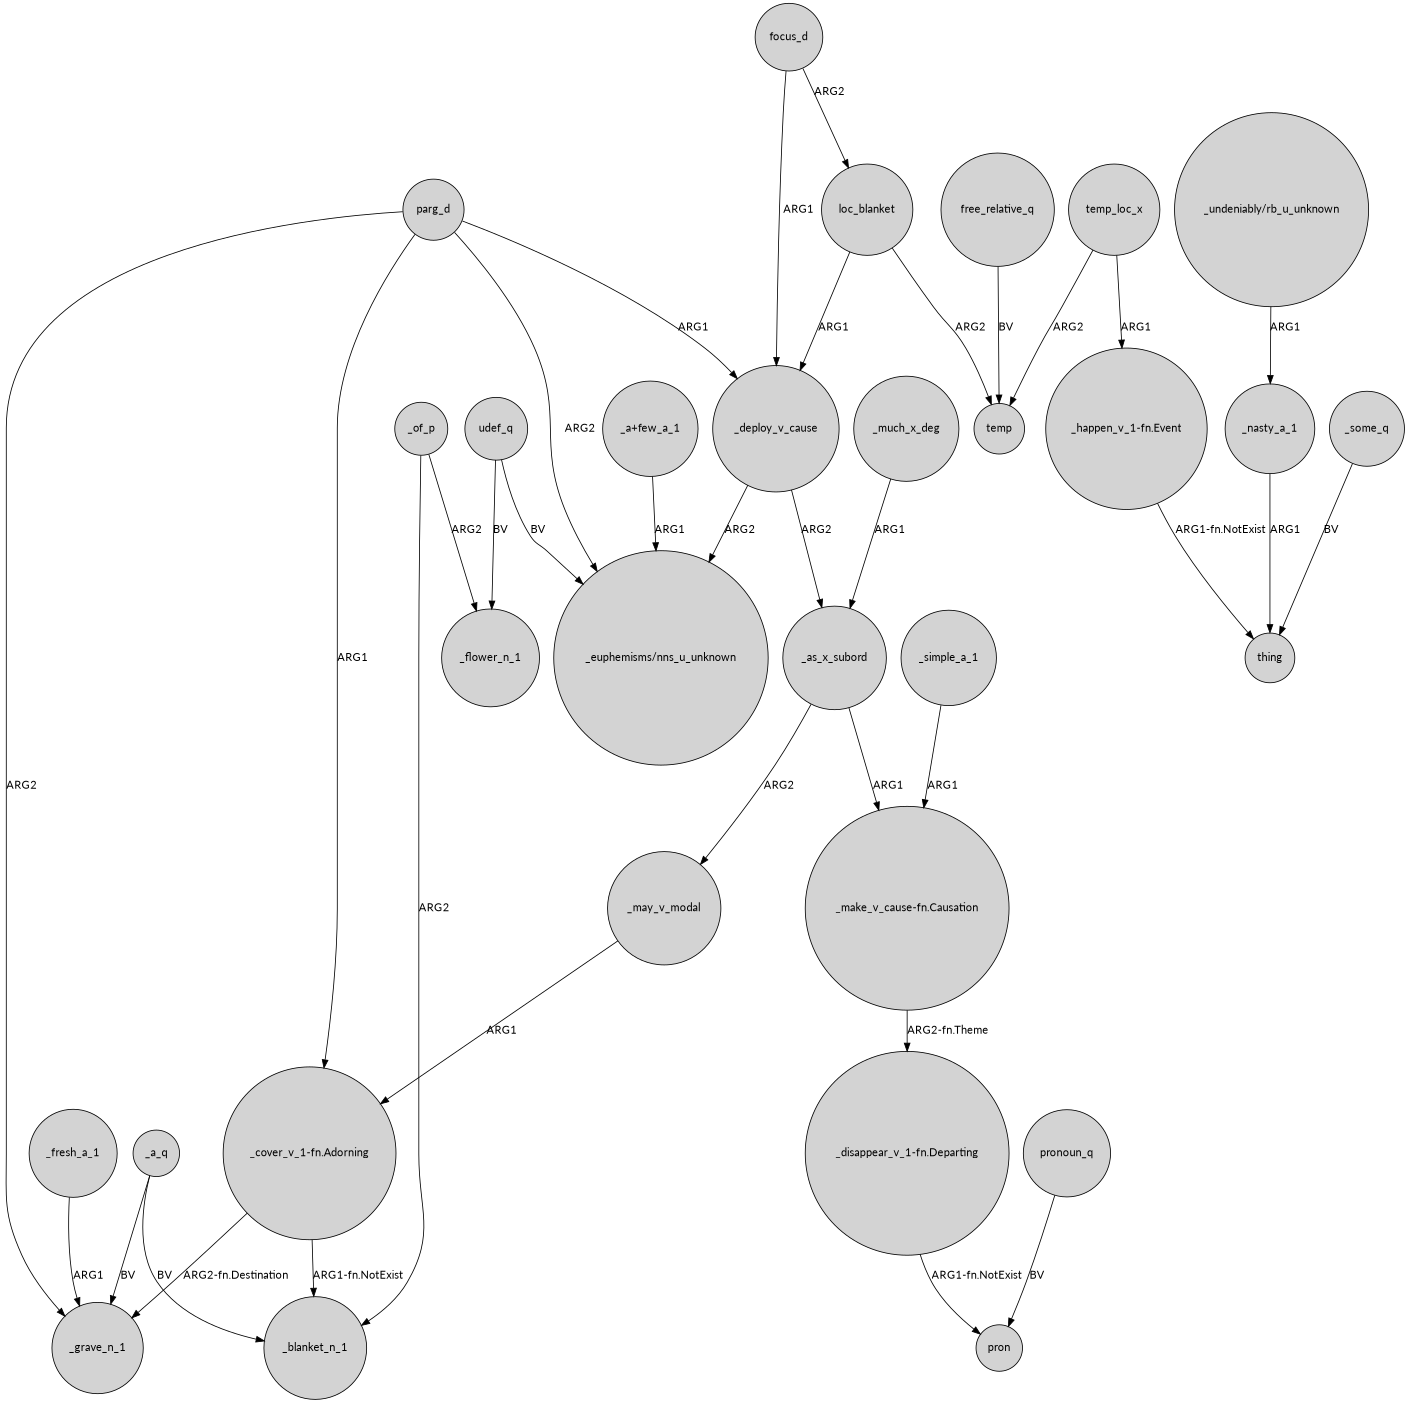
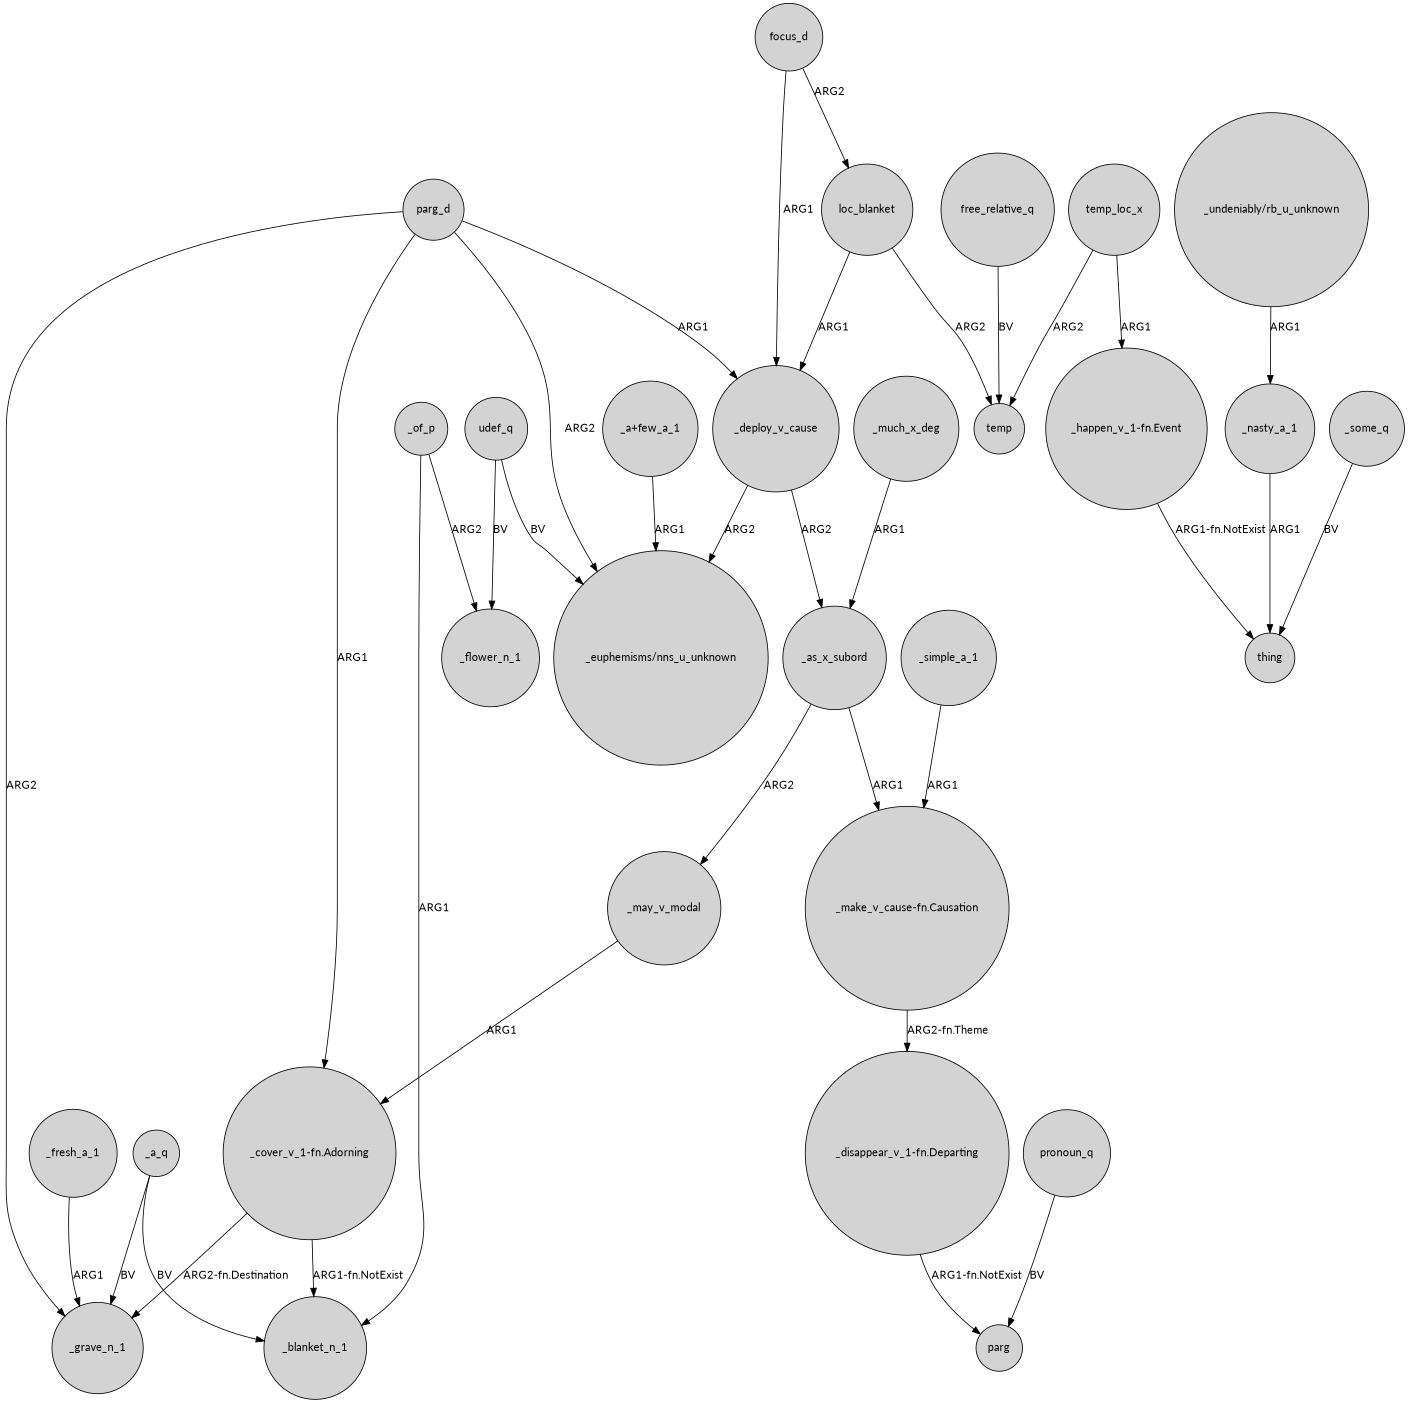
(434, 908) -> (434, 908)
(999, 1348) -> (999, 1348)
